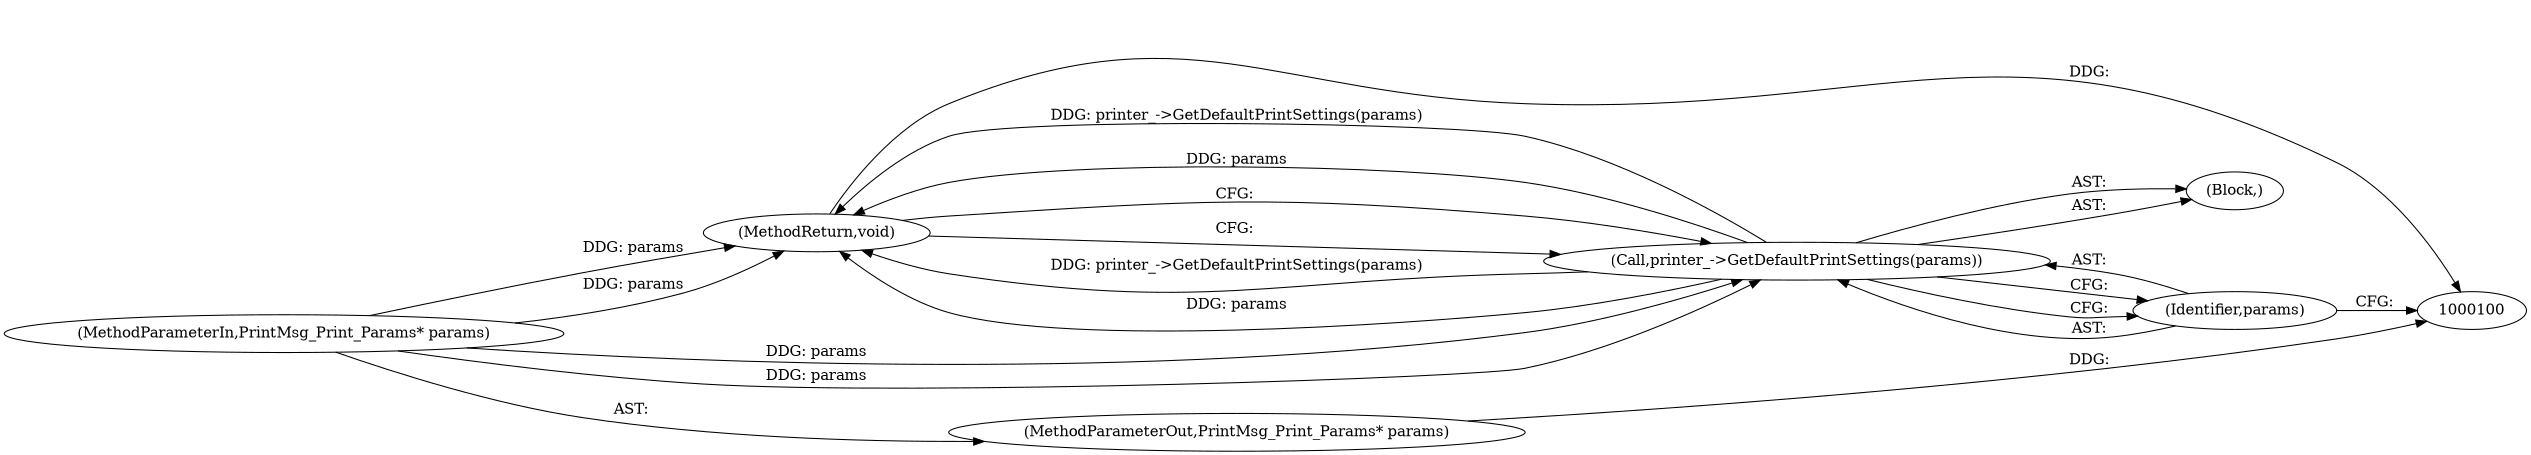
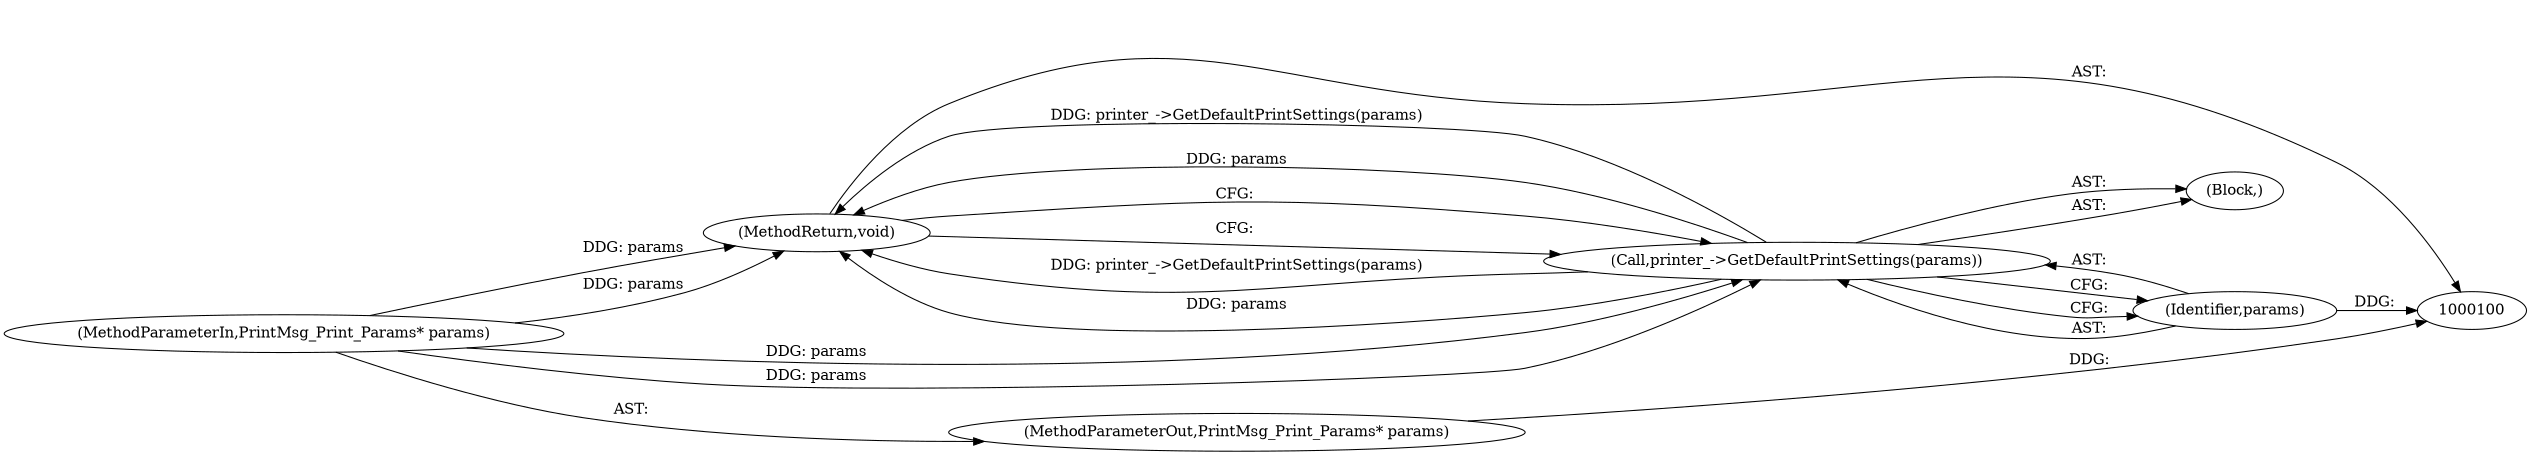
(2092, 73) -> (2092, 73)
(2377, 303) -> (2377, 303)
